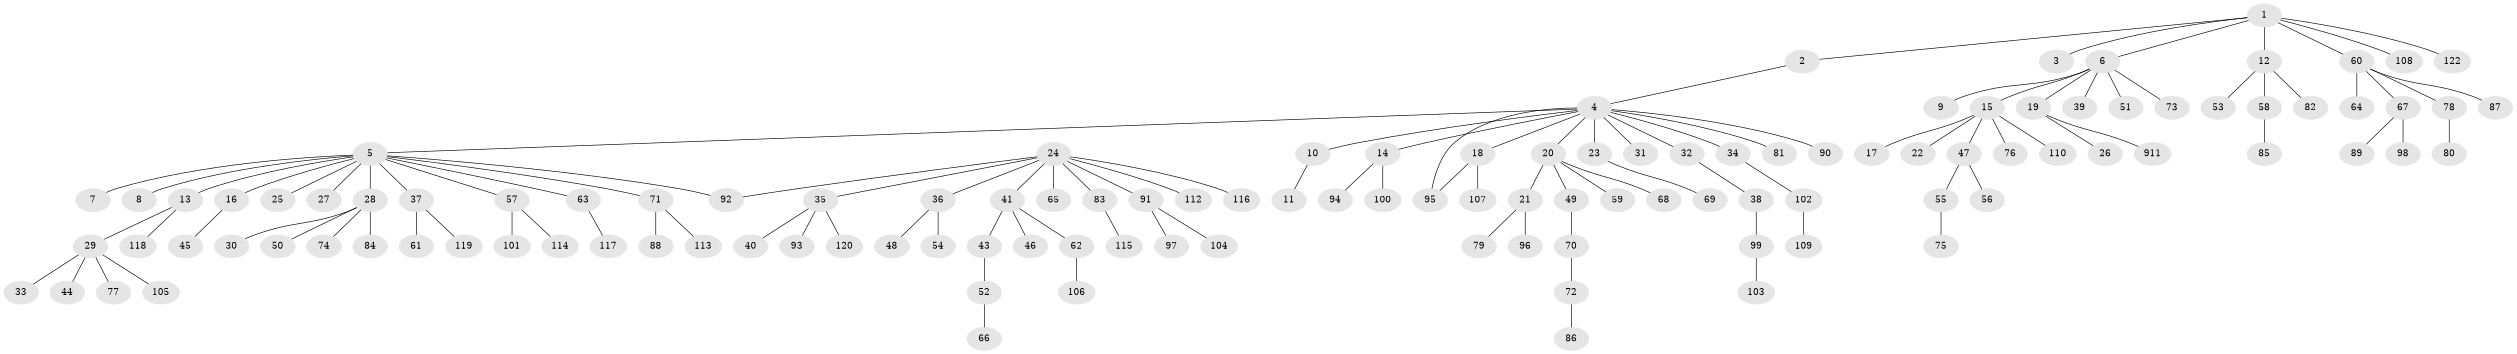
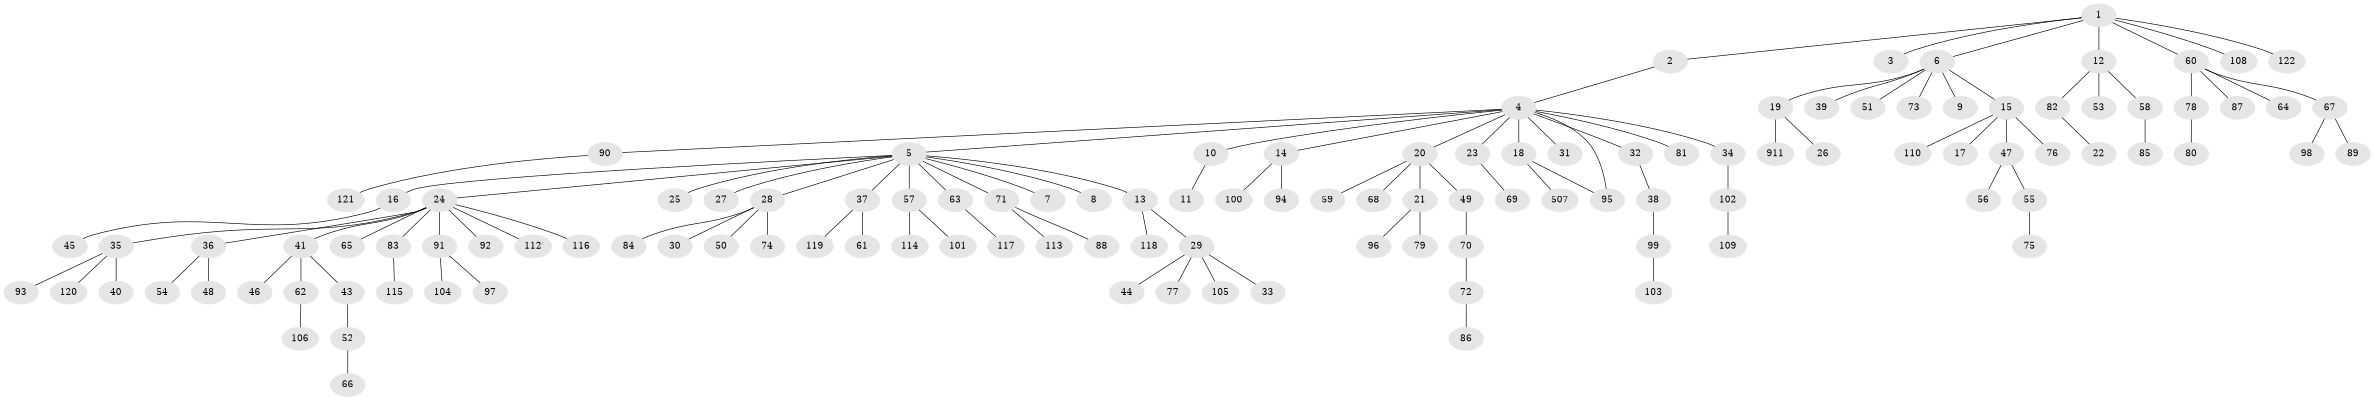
(1953, 131) -> (2076, 131)
(550, 171) -> (674, 177)
none -> (346, 200)
(1478, 200) -> (1560, 200)
